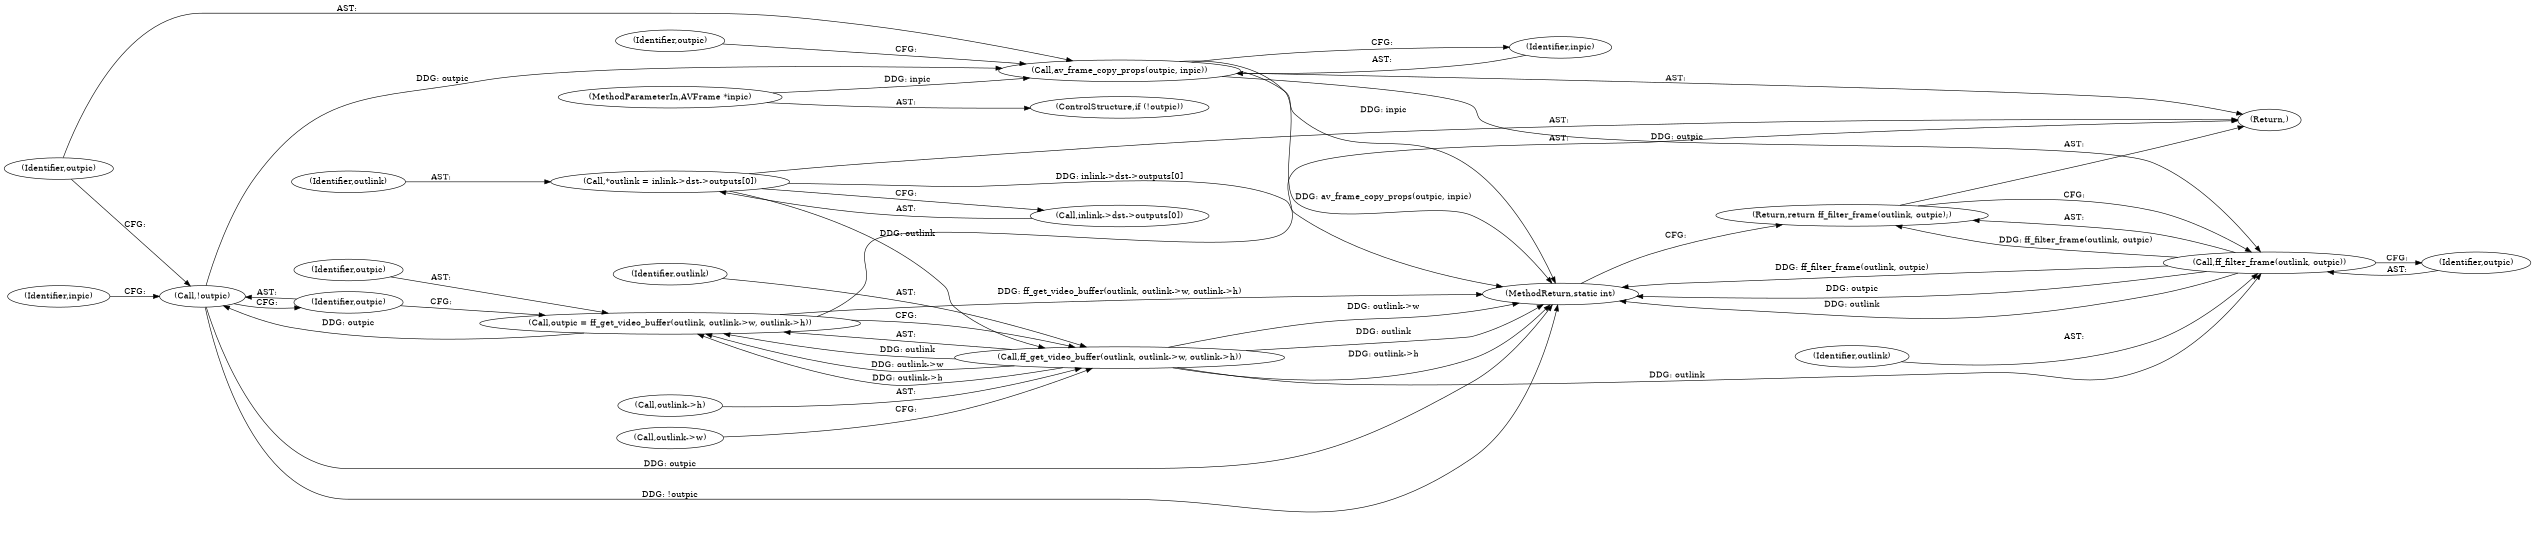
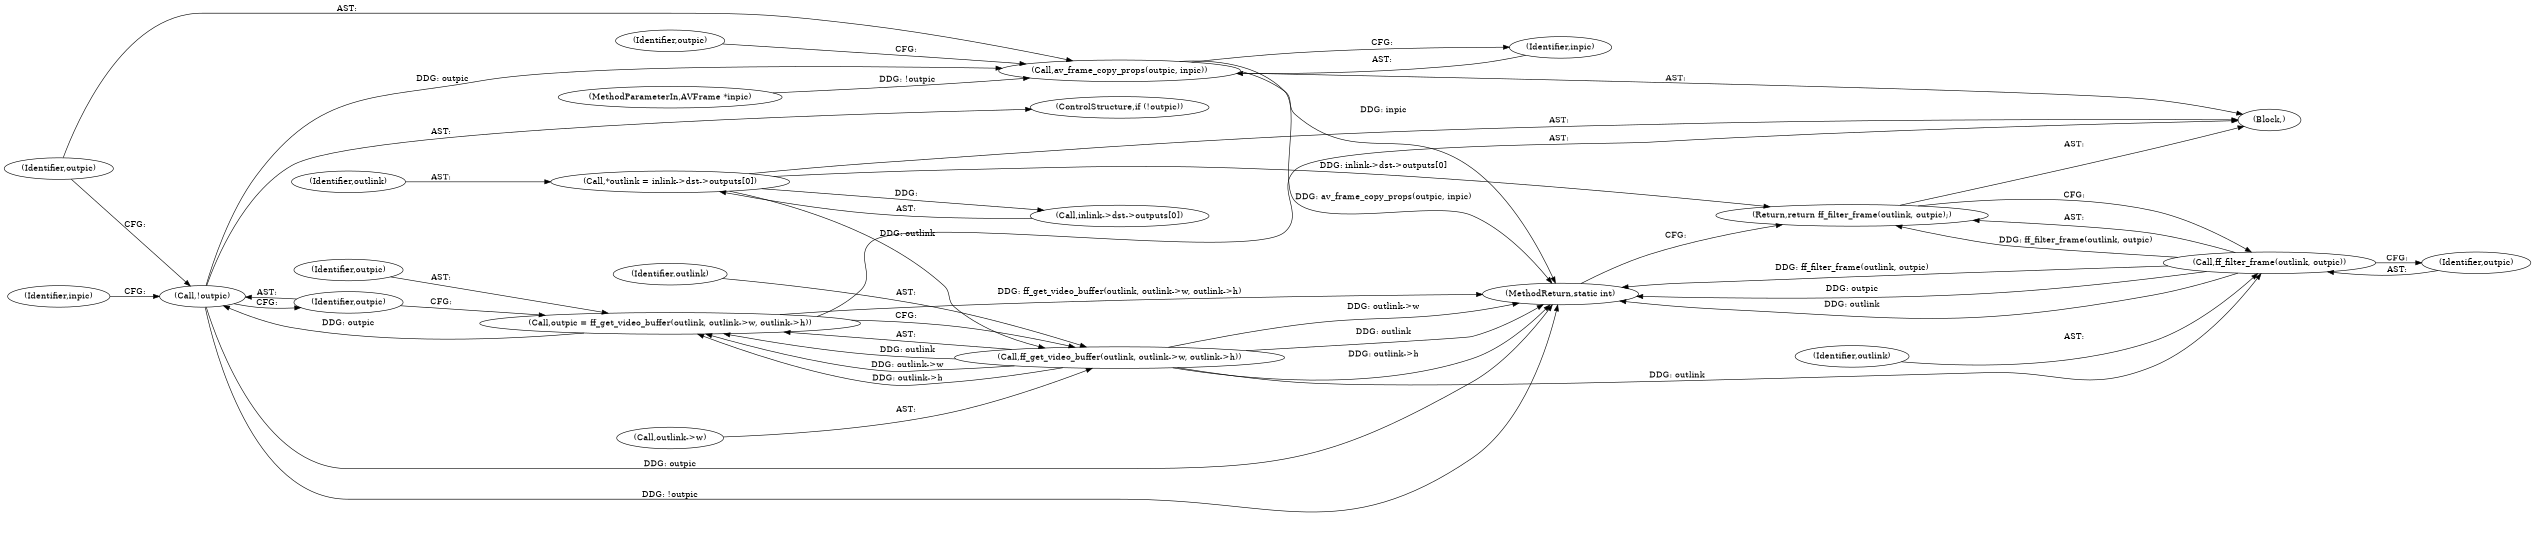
(908, 80) -> (908, 80)
(896, 107) -> (582, 128)
(2269, 120) -> (2269, 120)
(1749, 144) -> none
(1154, 181) -> (1269, 169)
(908, 194) -> (908, 194)
(670, 406) -> none
(908, 410) -> (908, 410)
